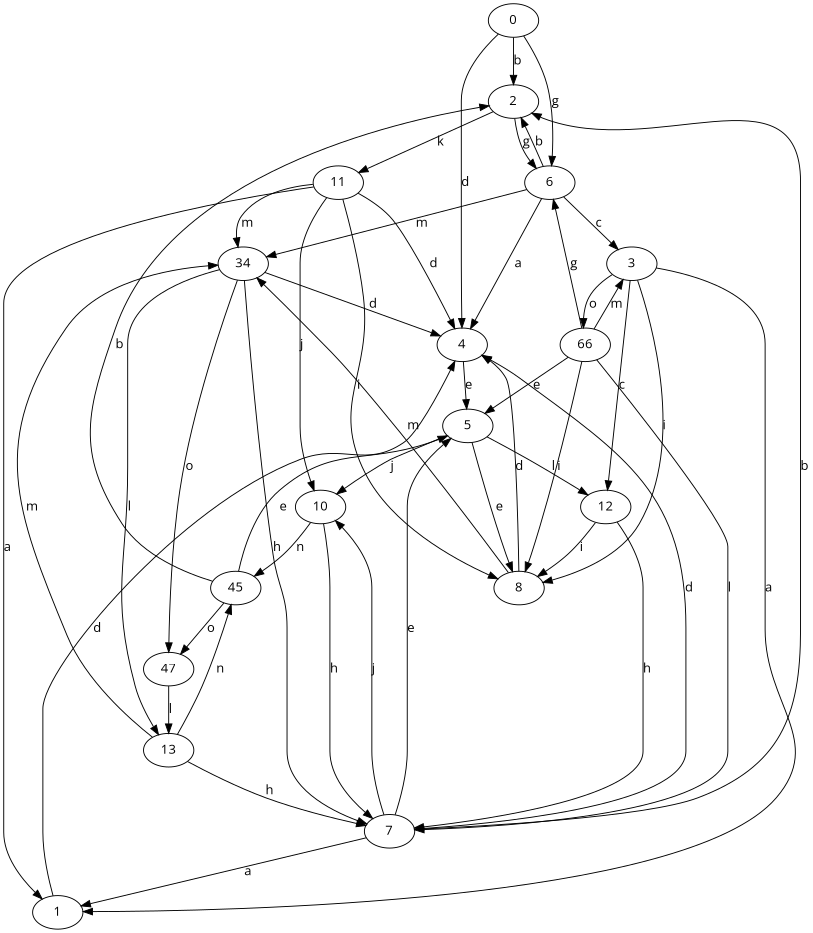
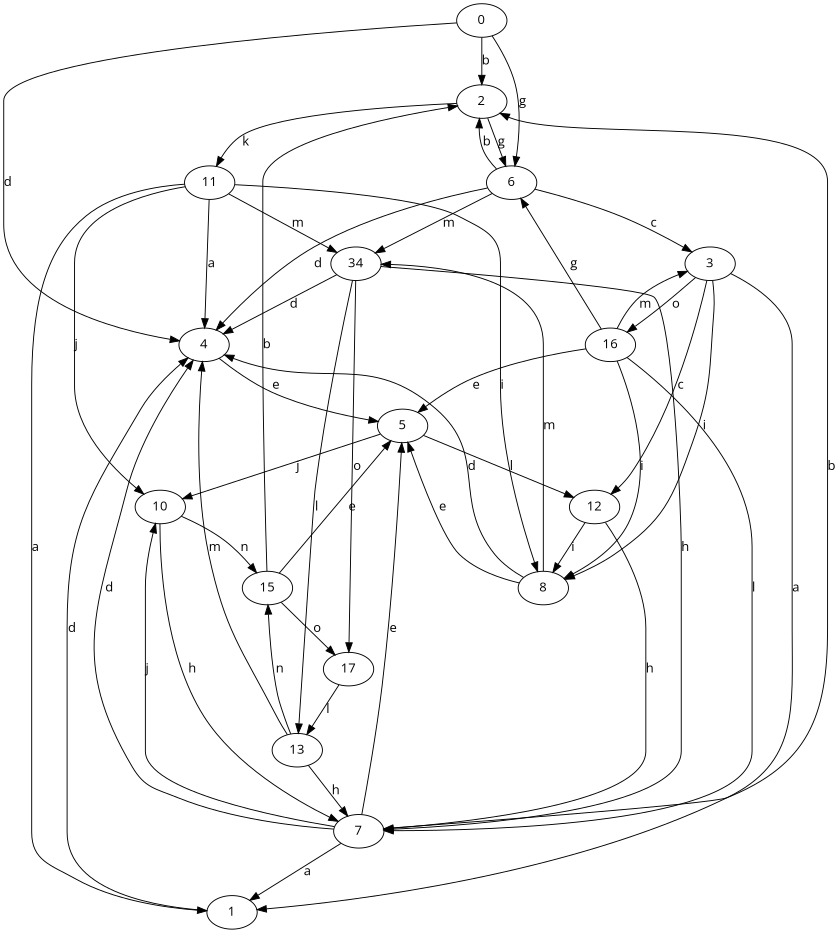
(434, 264) -> (212, 264)
(518, 264) -> (318, 264)
(585, 345) -> (610, 345)
(18, 467) -> (210, 561)
(489, 503) -> (446, 535)
(236, 588) -> (267, 588)
(169, 669) -> (349, 669)
